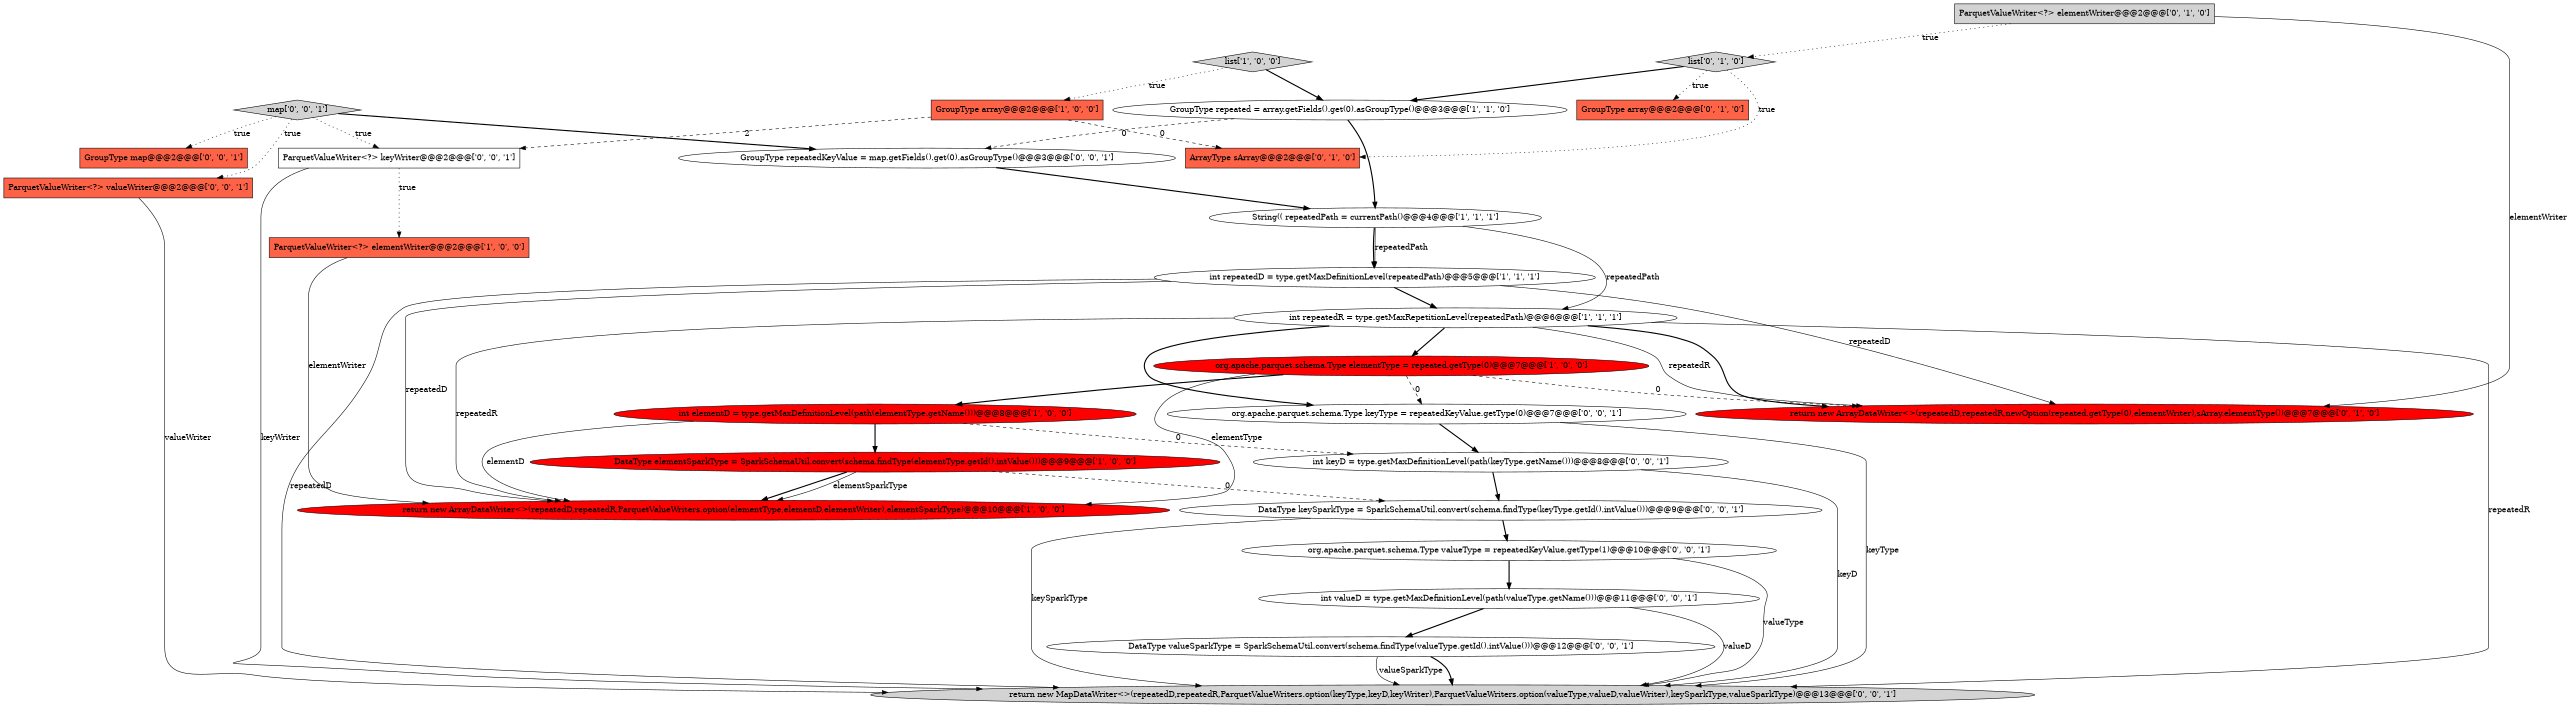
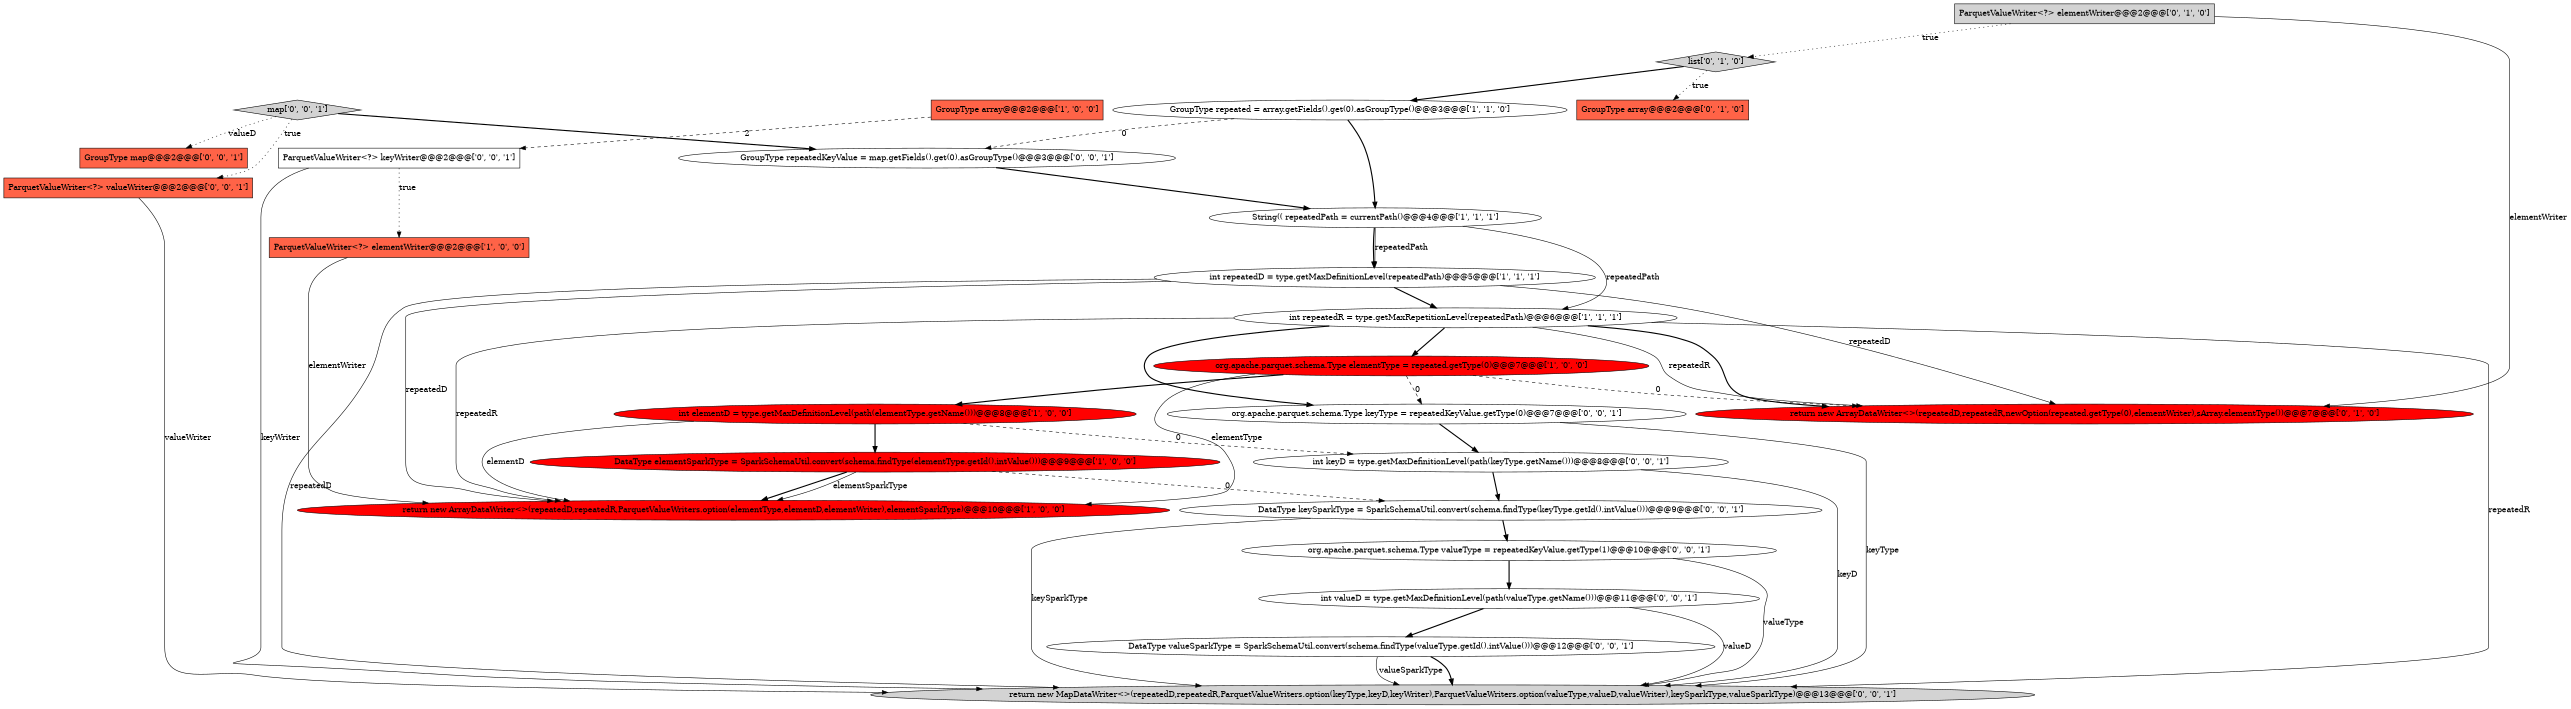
(1253, 62) -> none
(343, 132) -> none
(242, 134) -> (242, 134)
(1272, 158) -> none
